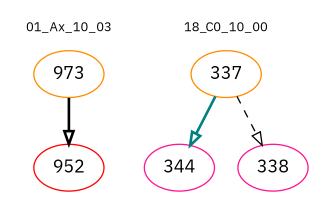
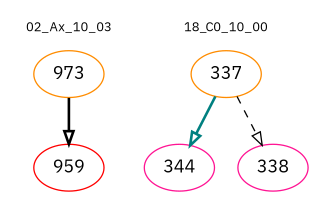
(70, 28) -> (70, 28)
(69, 168) -> (69, 168)
